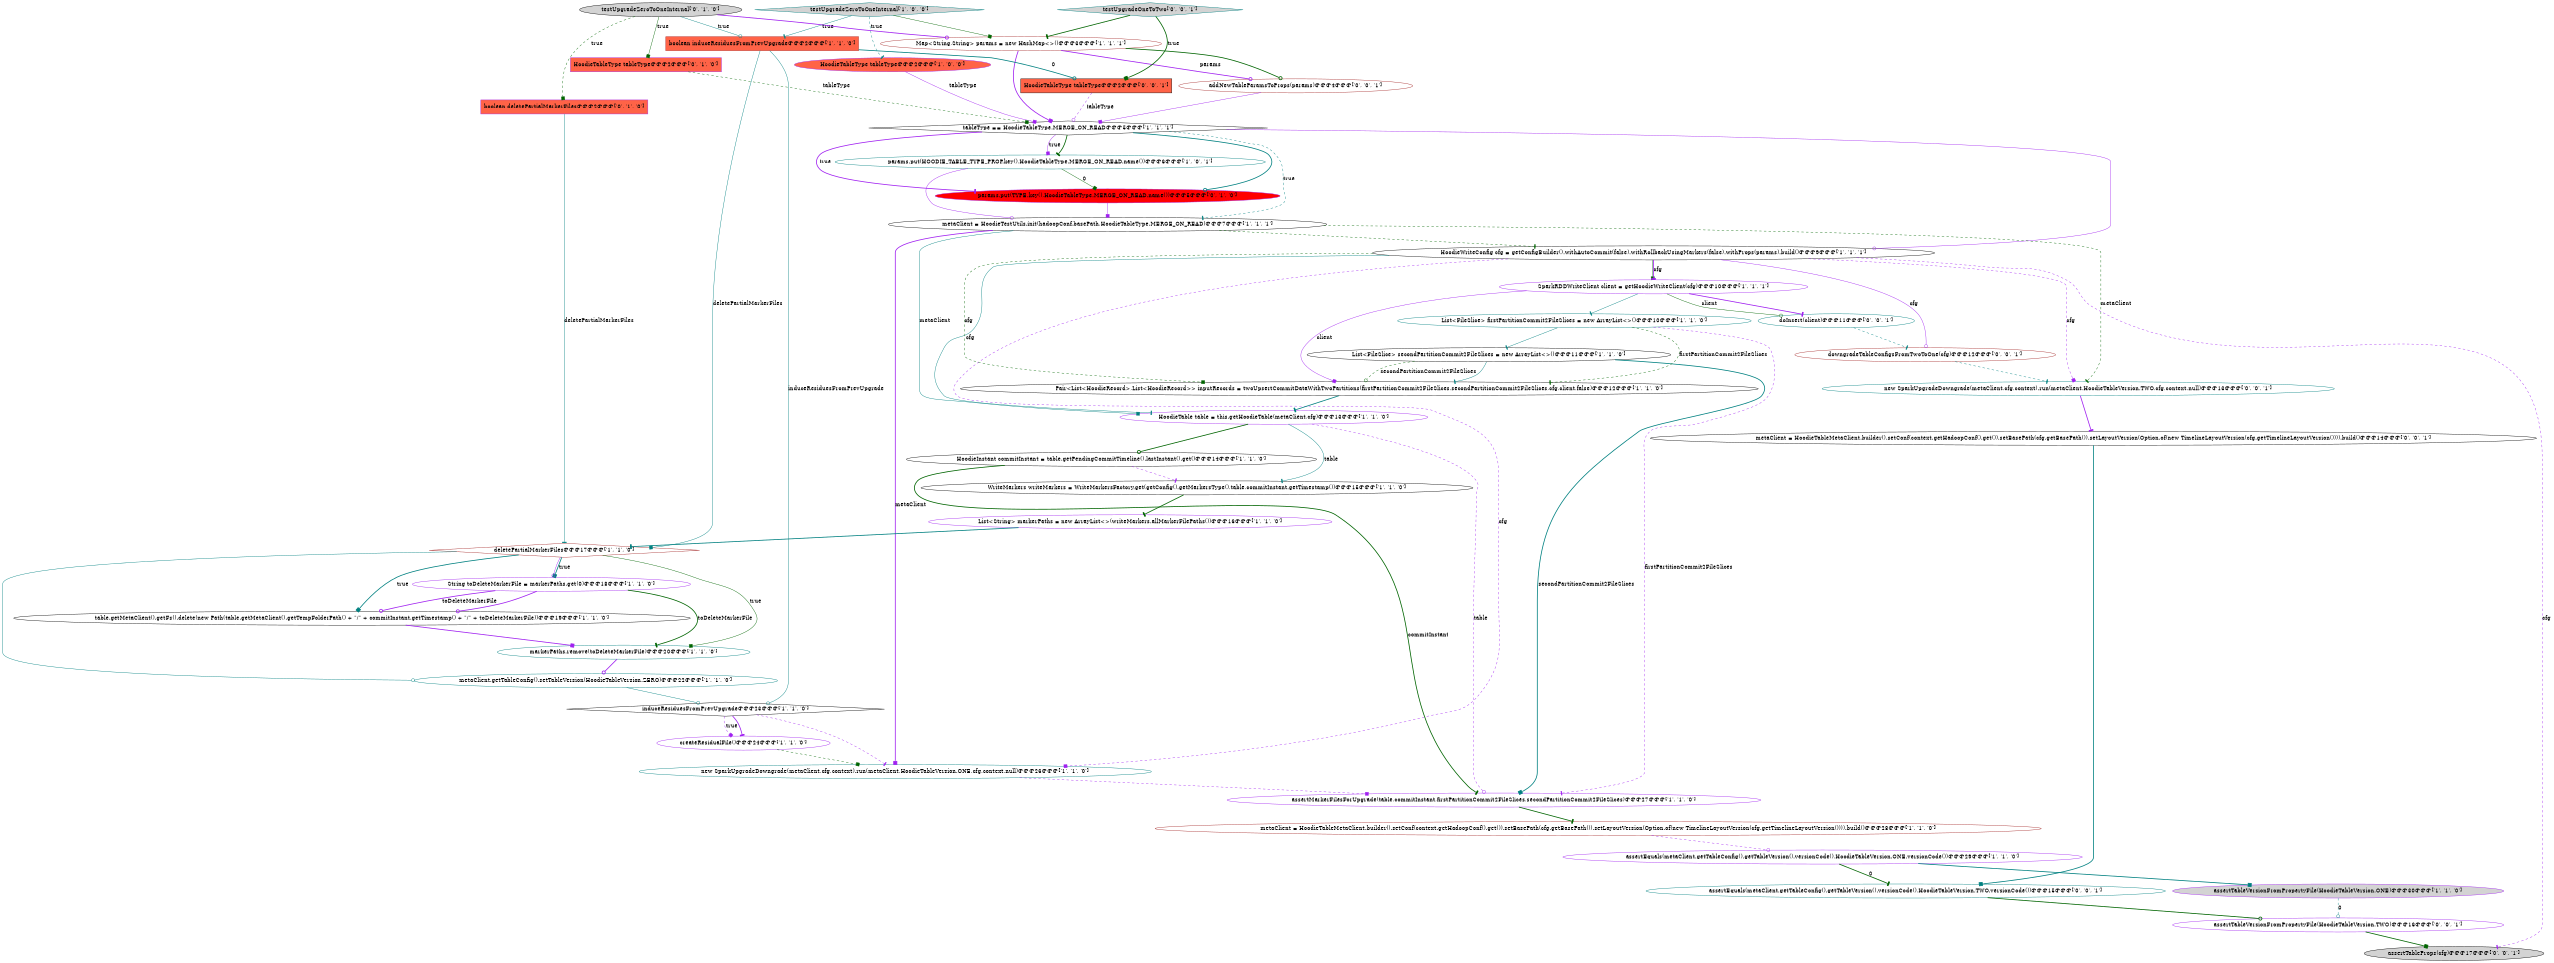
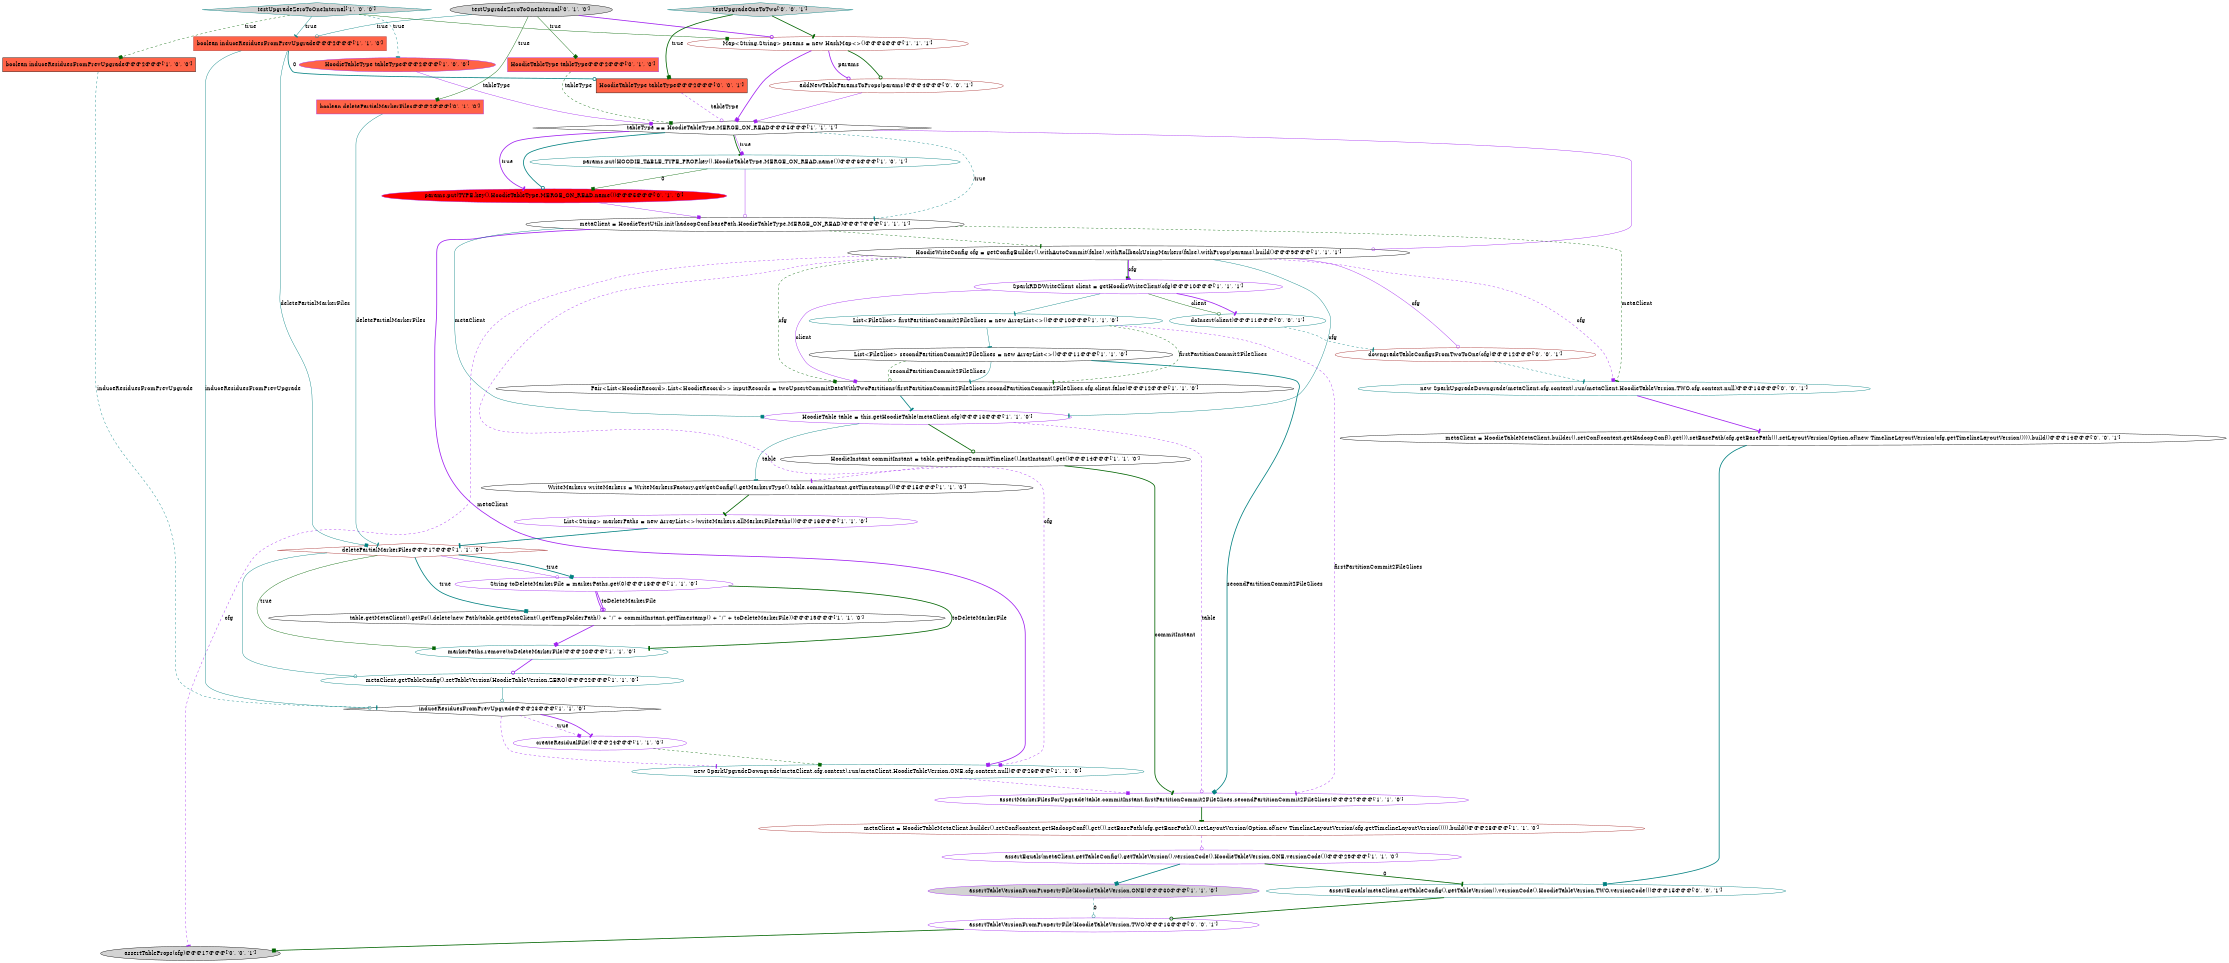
(583, 43) -> (496, 71)
none -> (99, 65)
